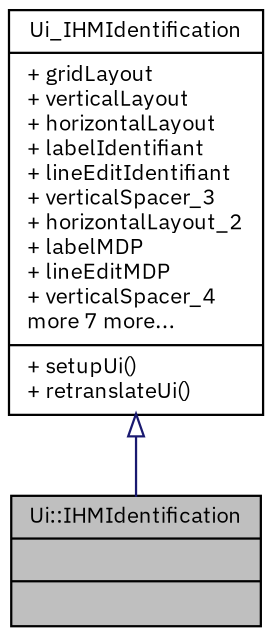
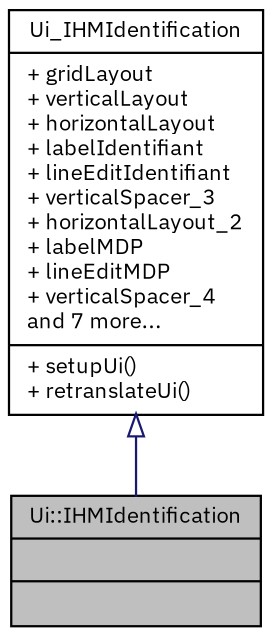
(102, 322) -> (96, 322)
